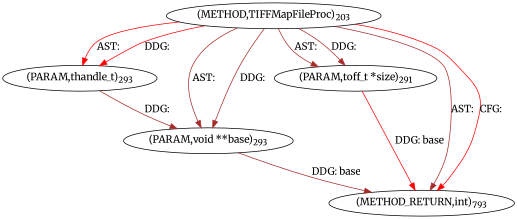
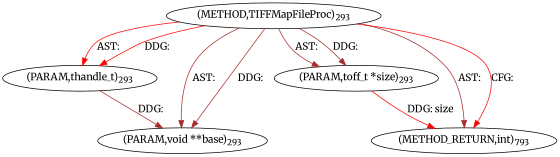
(343, 15) -> (343, 15)
(406, 77) -> (406, 77)
(420, 141) -> (431, 110)
(301, 174) -> none
